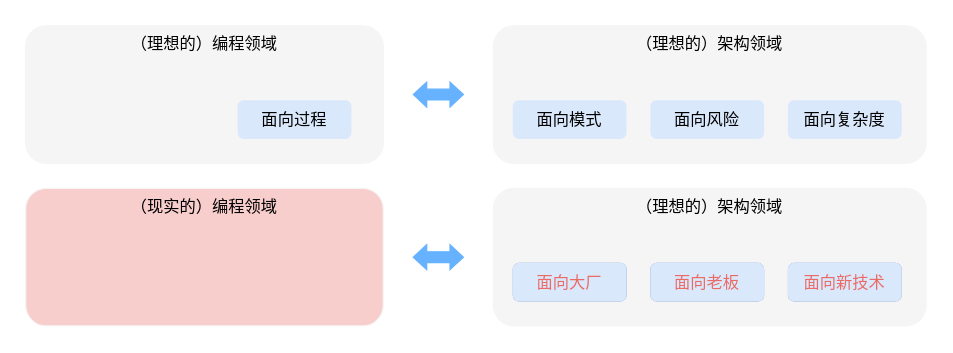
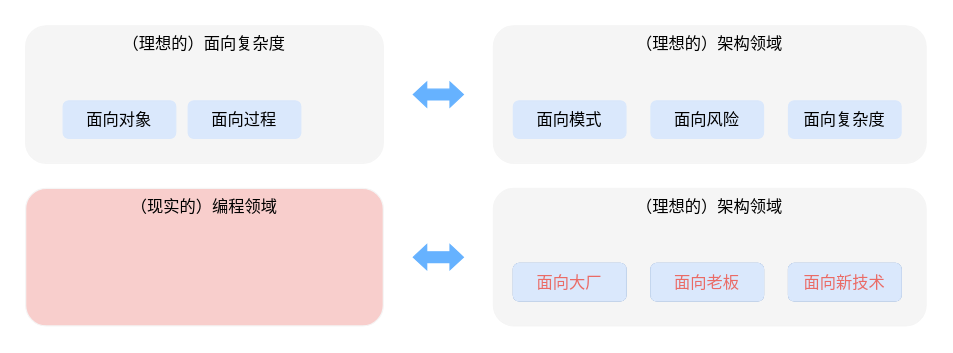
(204, 44) -> (204, 44)
none -> (119, 119)
(294, 119) -> (244, 119)
